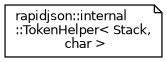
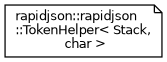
(84, 31) -> (84, 31)
